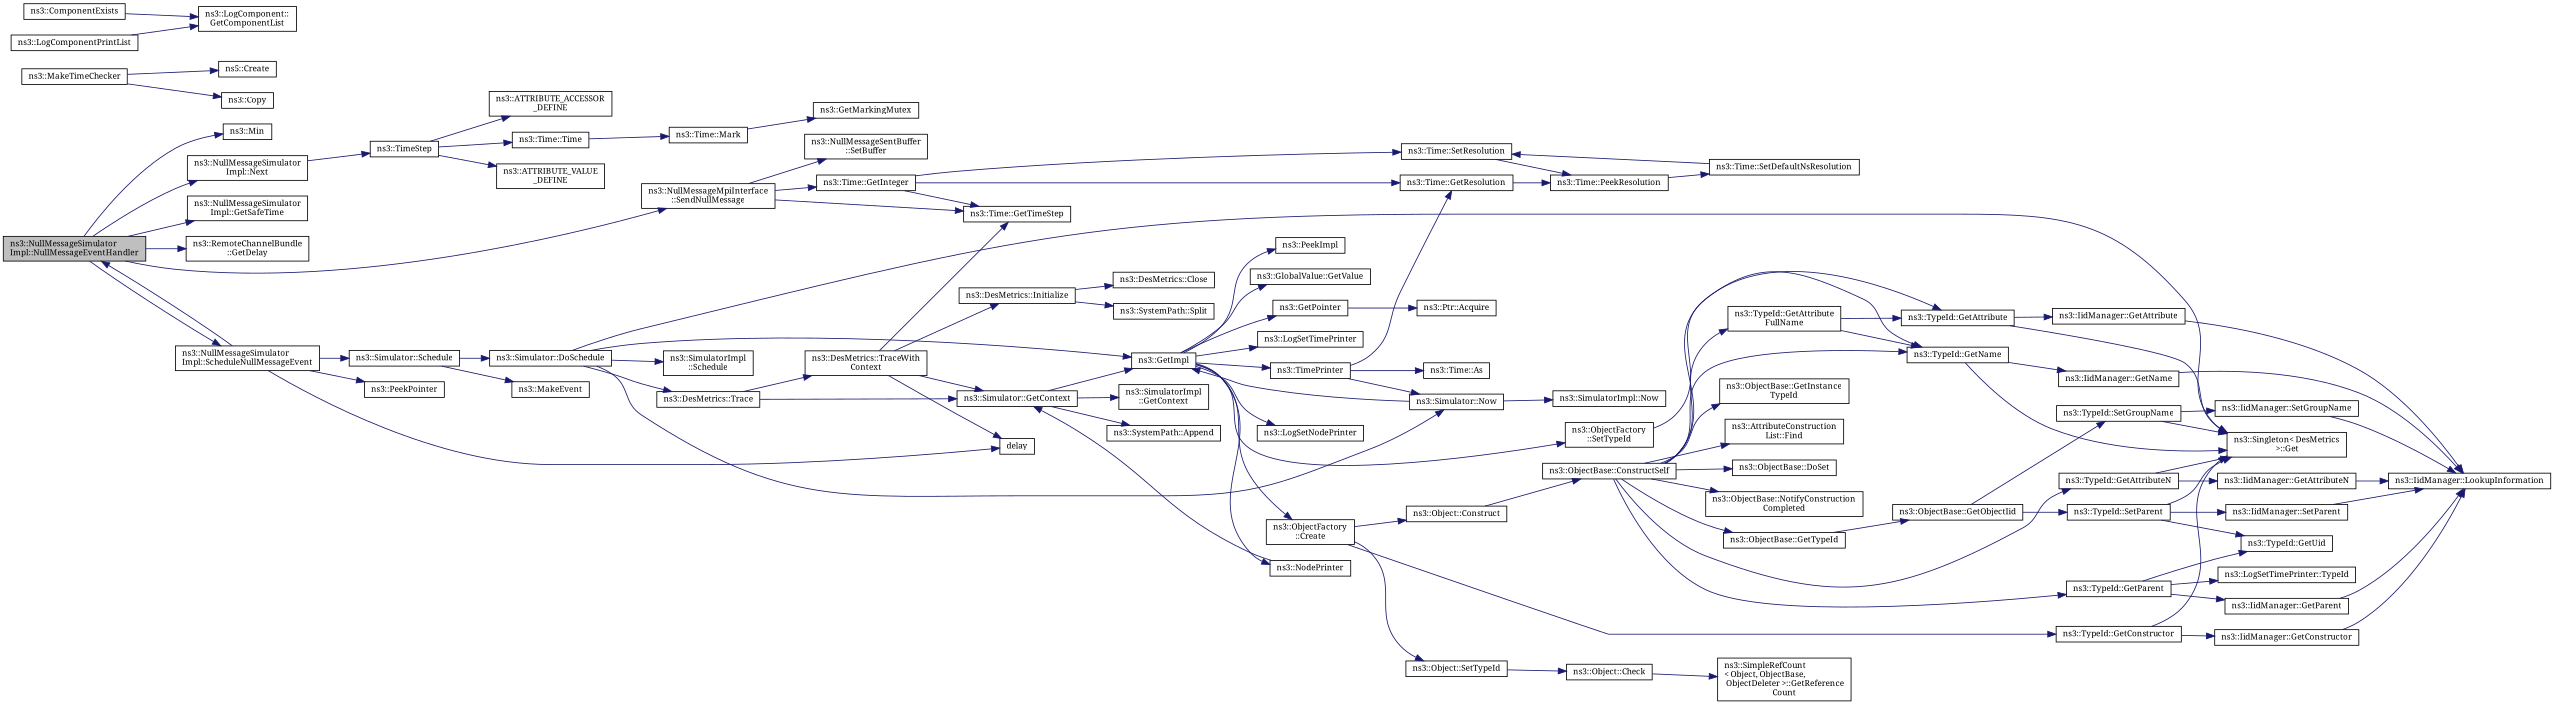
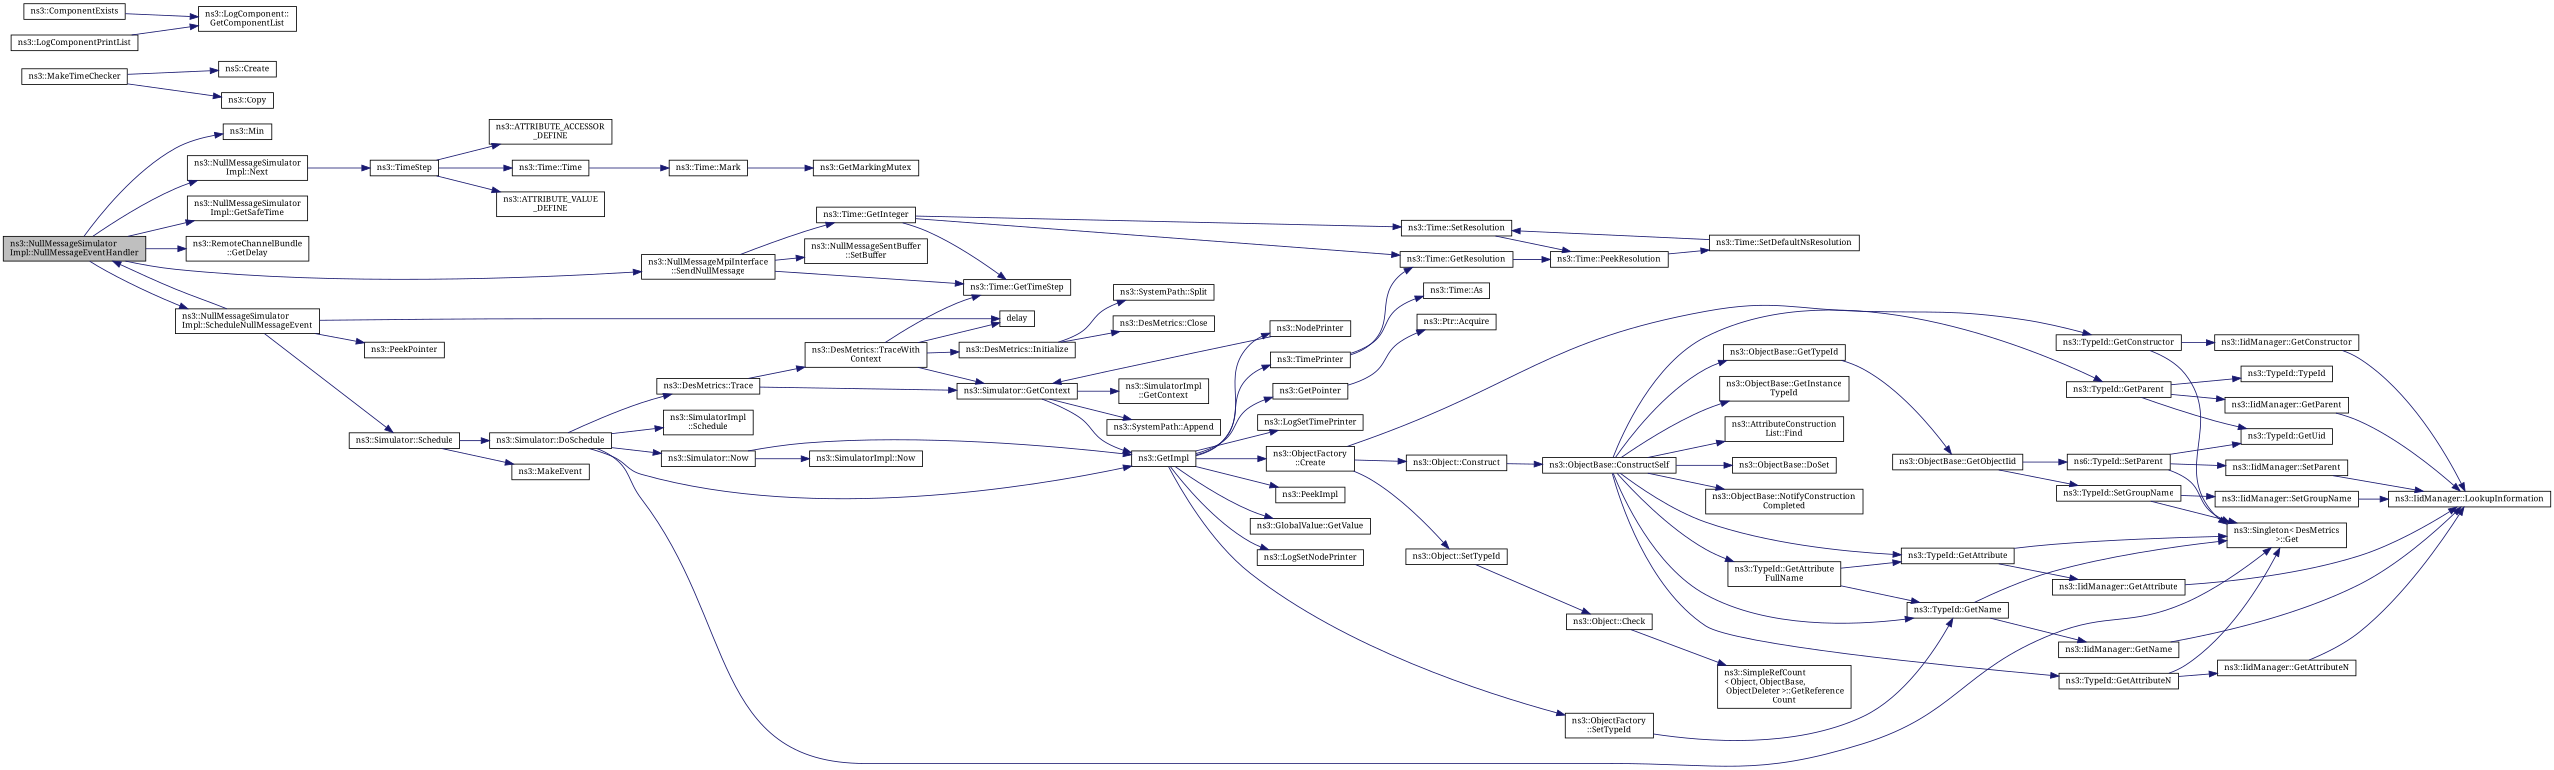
(1380, 385) -> none
(2119, 512) -> (2119, 462)
(2287, 575) -> (2287, 374)
